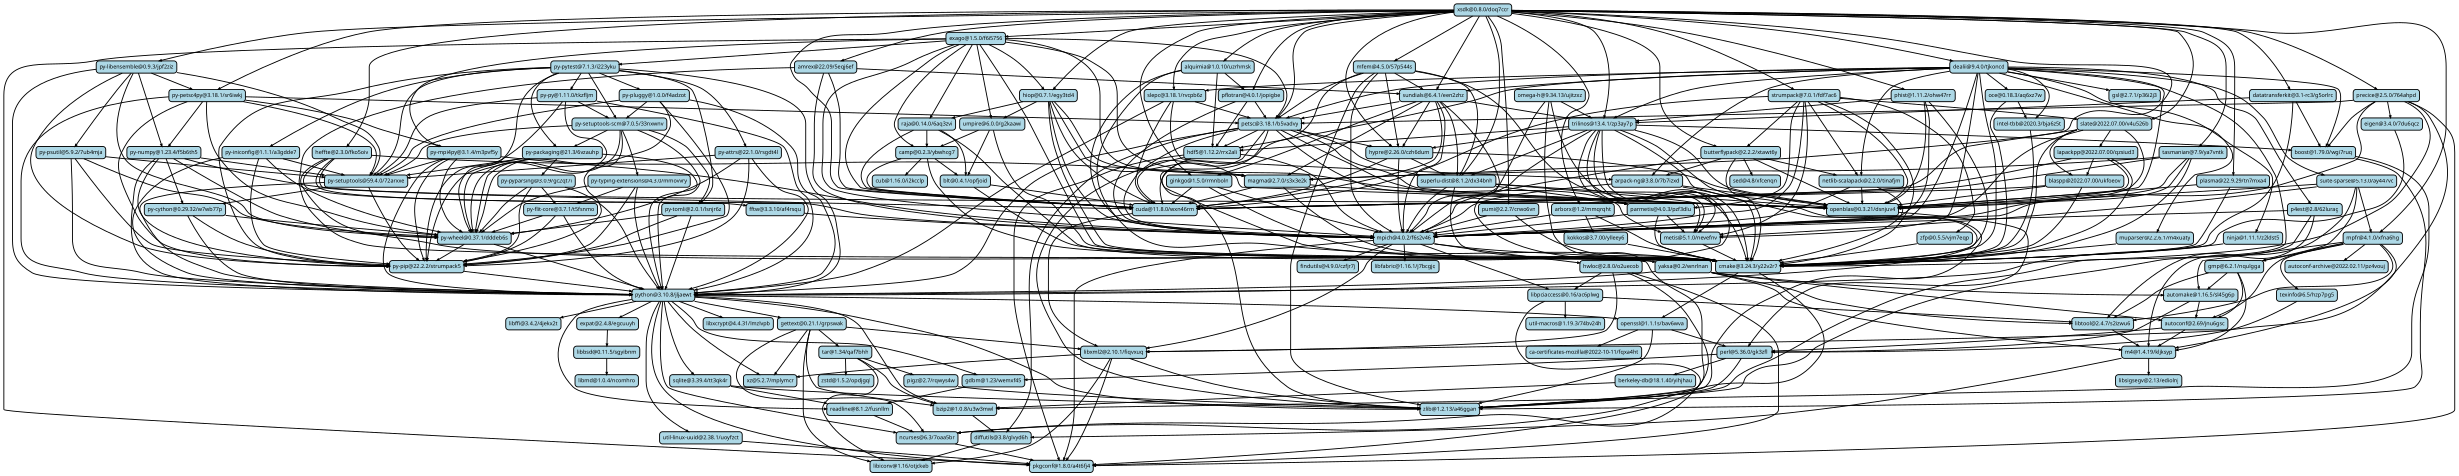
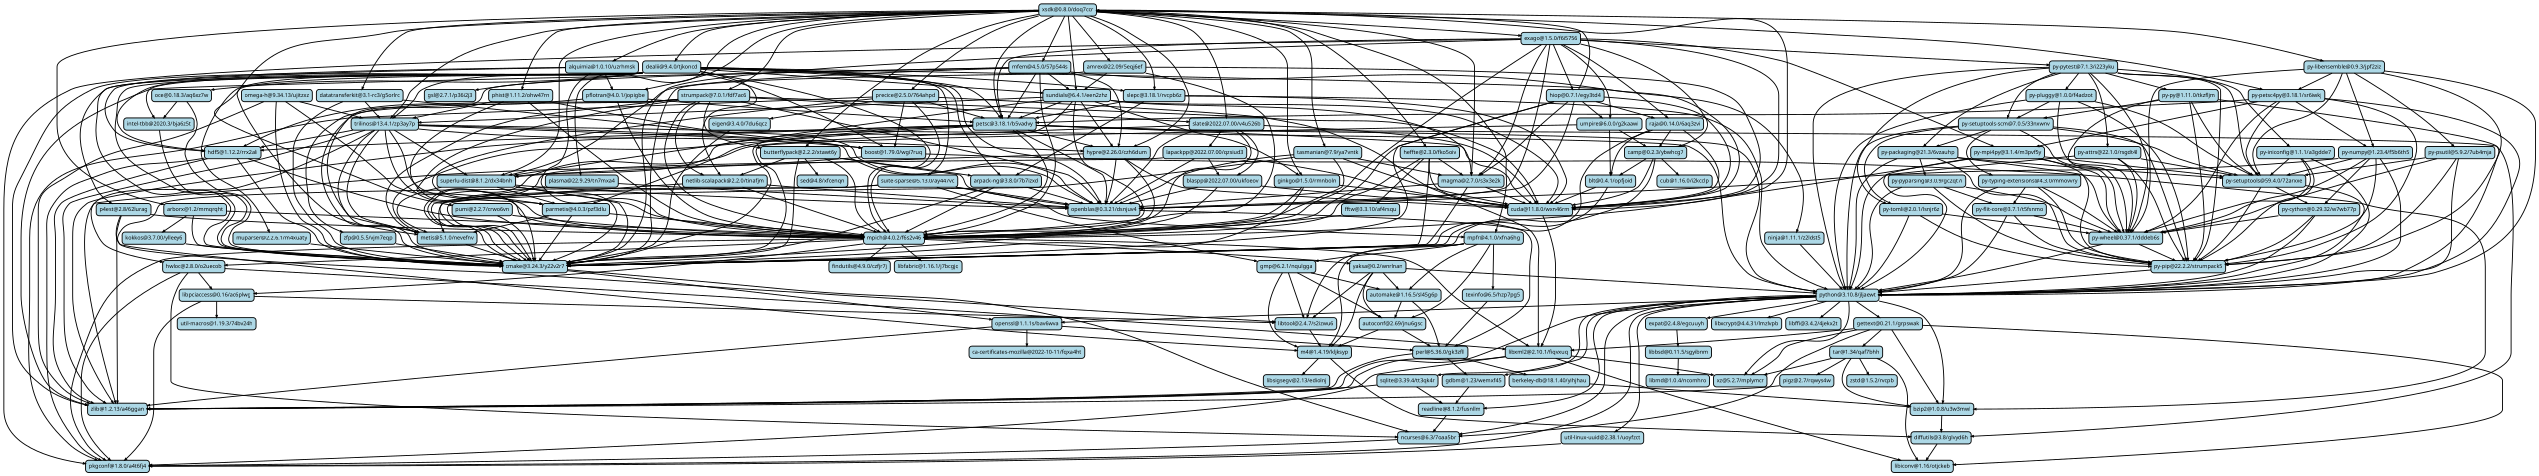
(1244, 20) -> (1508, 21)
(2337, 267) -> none
none -> (1799, 366)
(846, 381) -> (1872, 381)
